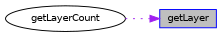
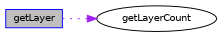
(138, 19) -> (75, 19)
